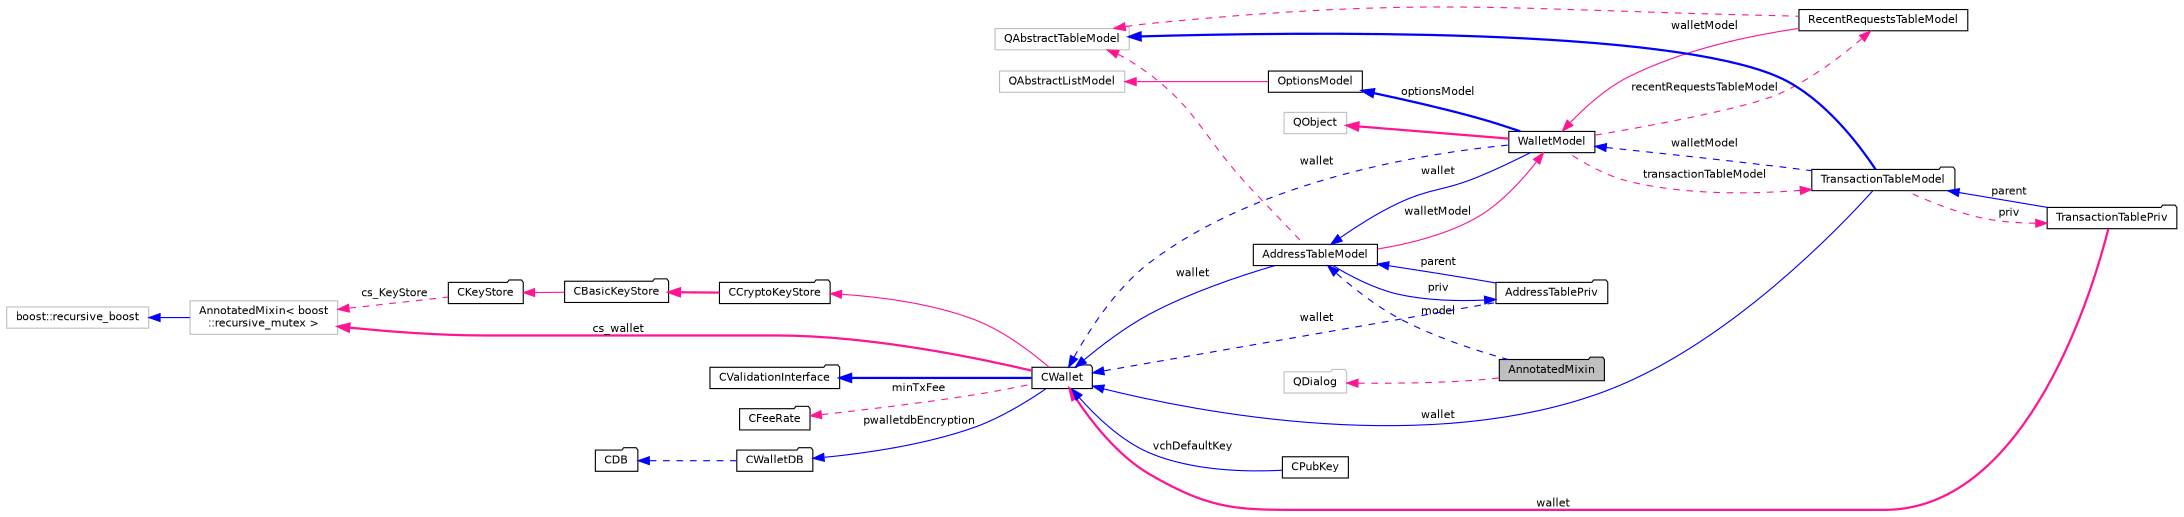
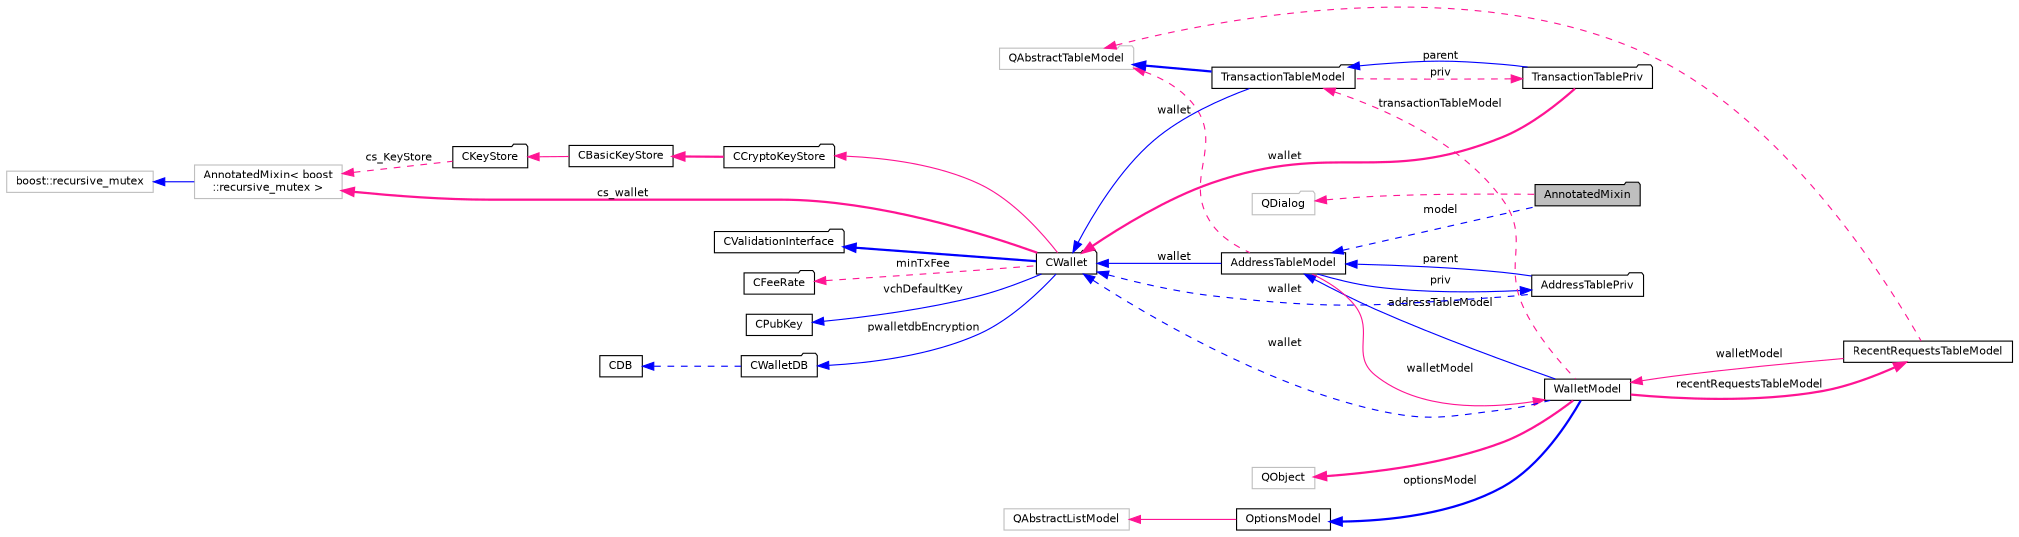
(1736, 107) -> (1765, 398)
(1709, 159) -> none
(1437, 172) -> (1439, 303)
(617, 292) -> (621, 156)
(78, 318) -> (80, 182)
(1171, 460) -> (935, 306)
(617, 461) -> (621, 366)
